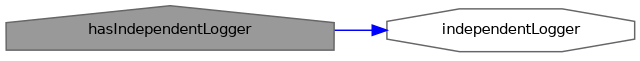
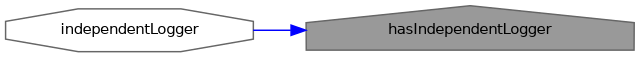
(353, 30) -> (272, 30)
